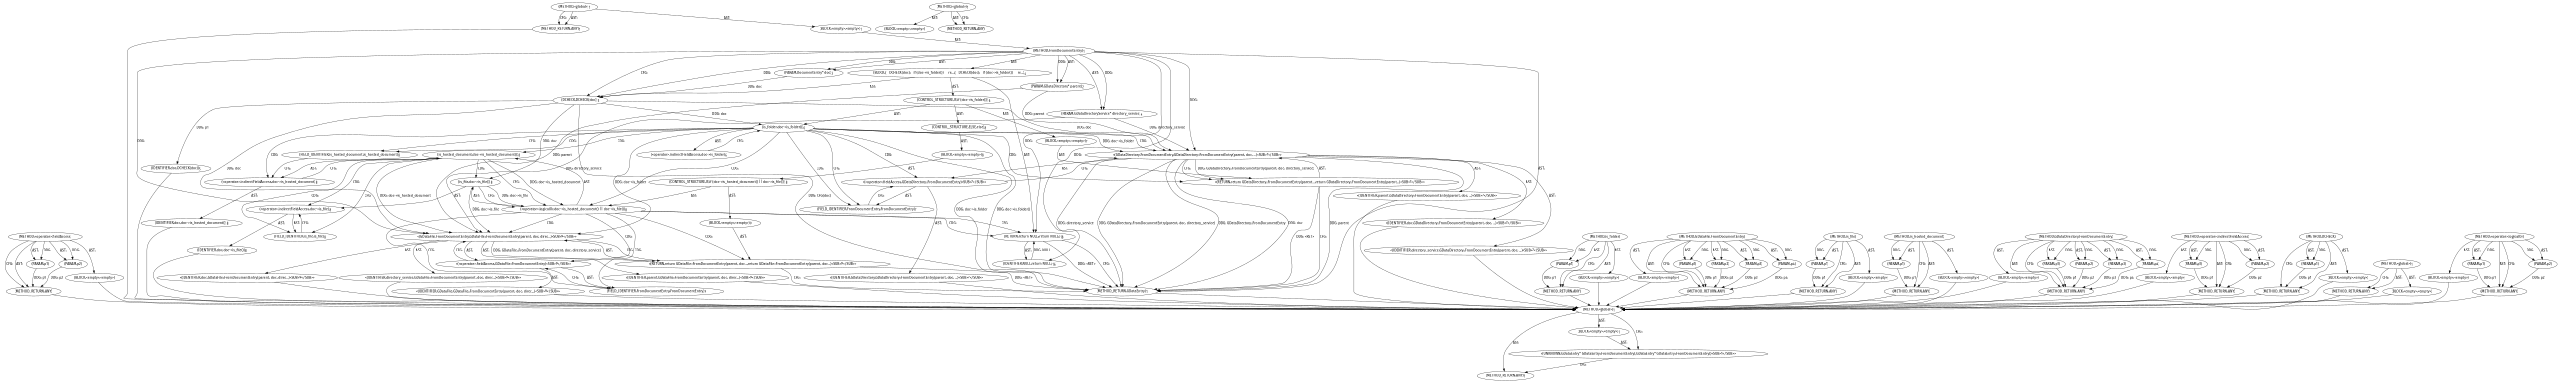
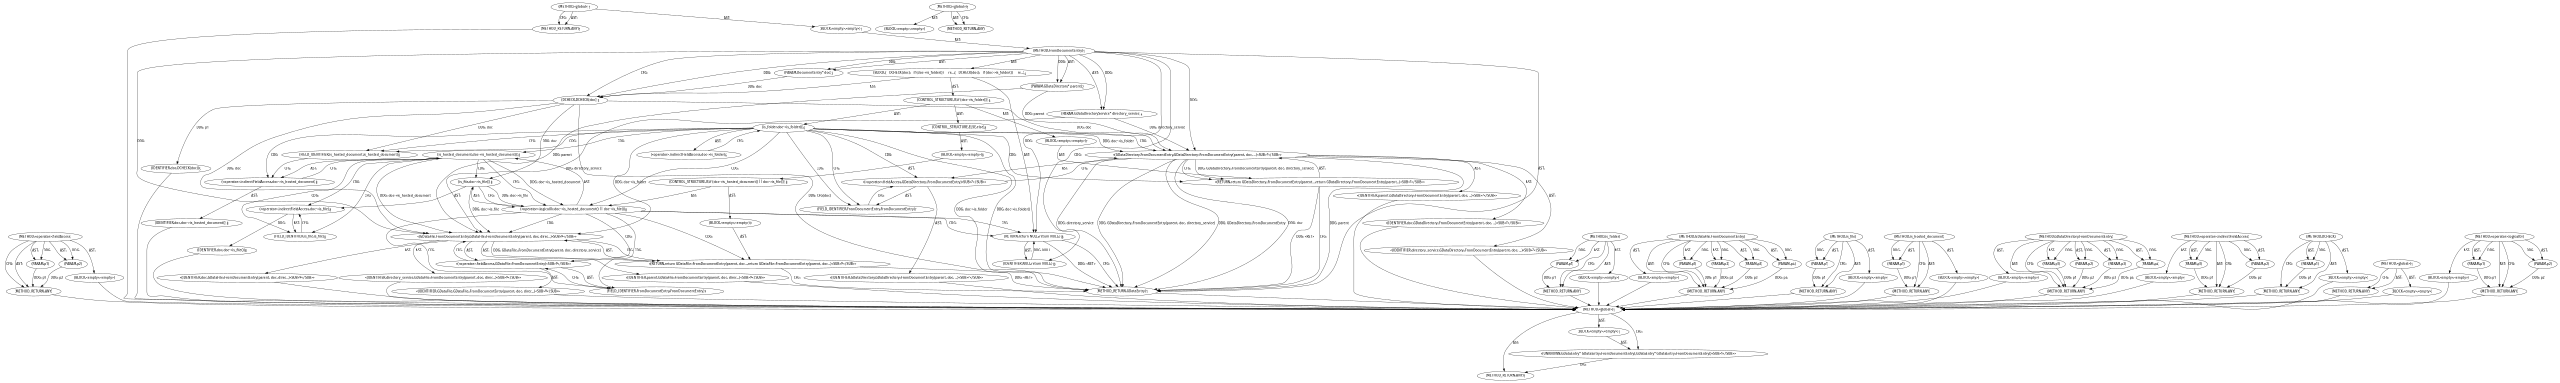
(680, 114) -> (466, 126)
(1078, 155) -> (1078, 155)
(282, 223) -> (282, 223)
(1054, 264) -> (1054, 264)
